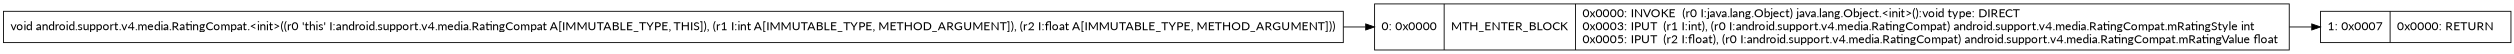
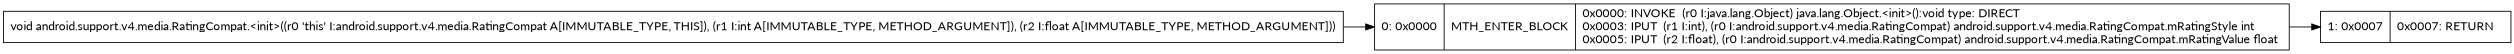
(2451, 27) -> (2451, 27)
